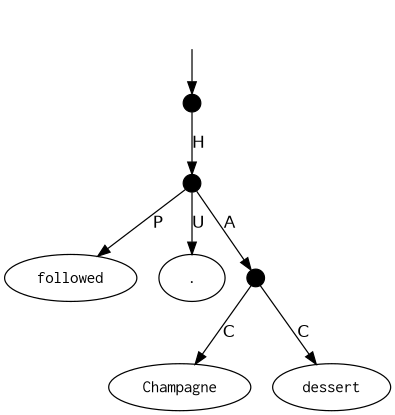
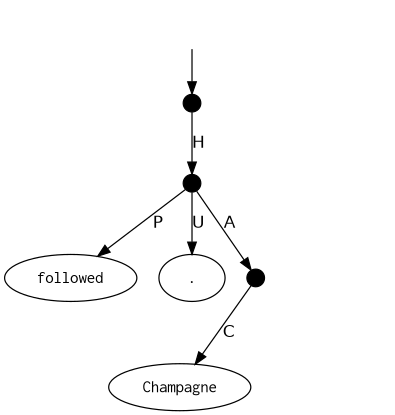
(332, 387) -> none
